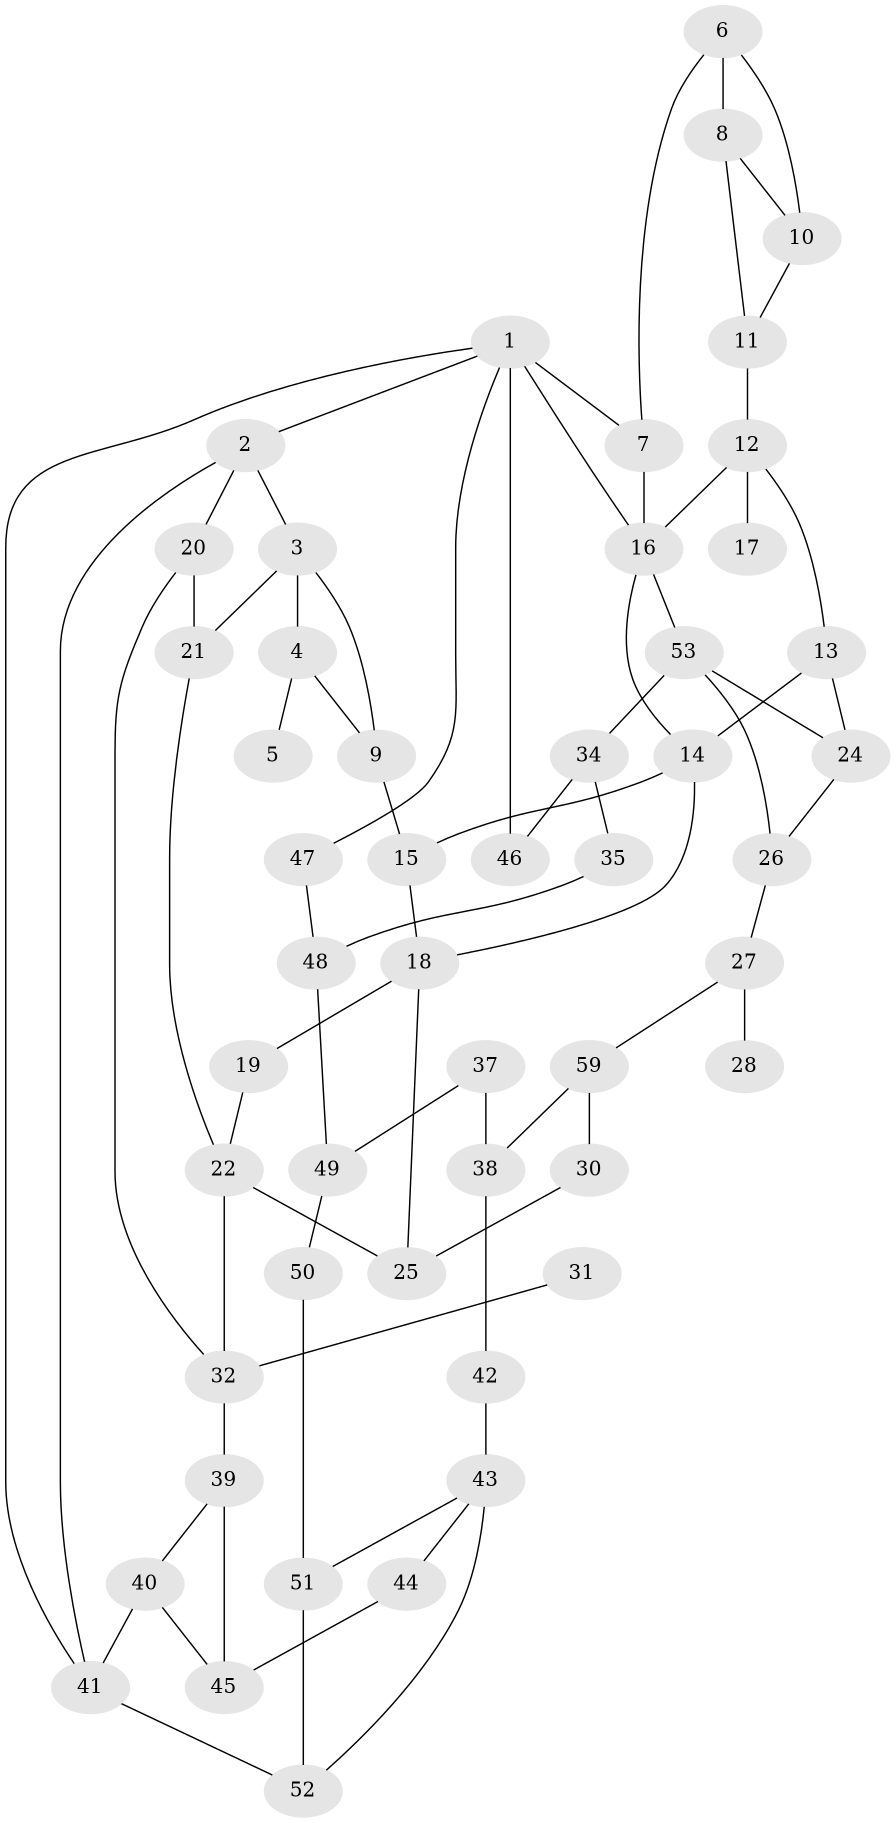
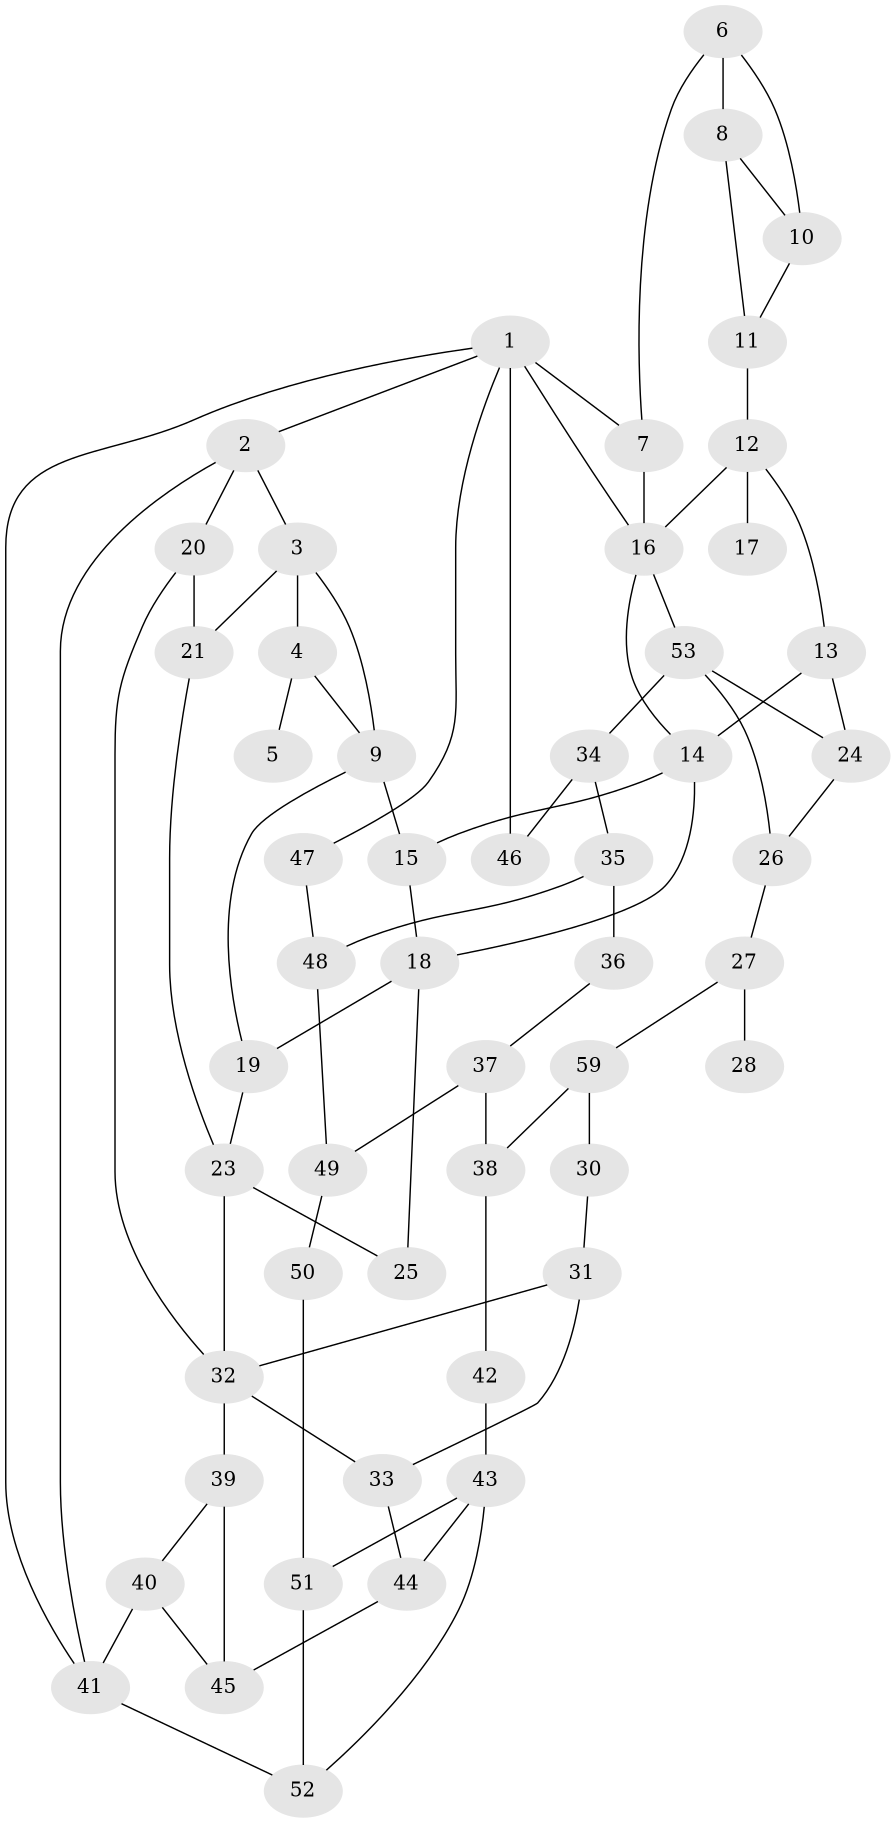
none -> (235, 880)
none -> (614, 963)
(224, 1170) -> (224, 1170)
(498, 1222) -> (586, 1222)
none -> (382, 1481)
